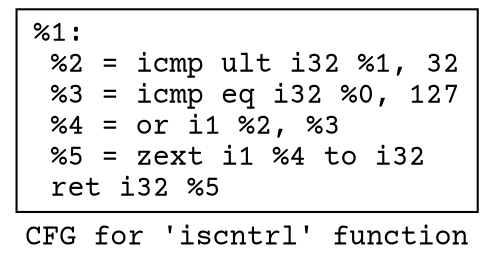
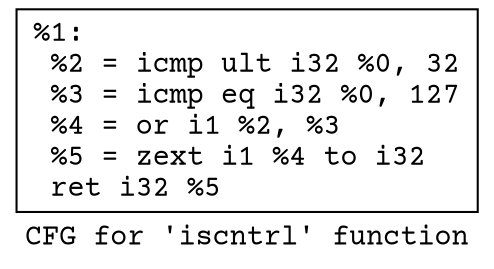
(247, 63) -> (247, 63)
